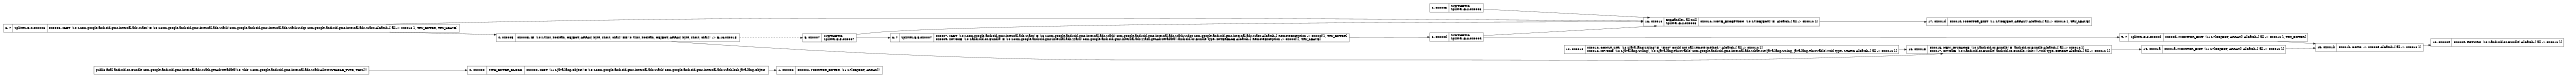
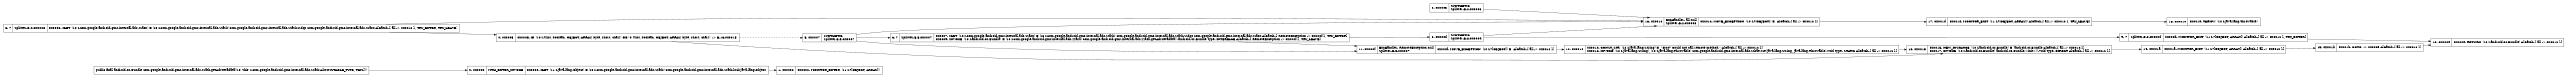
none -> (2214, 22)
(2295, 42) -> (2368, 40)
none -> (1457, 49)
(505, 70) -> (506, 70)
